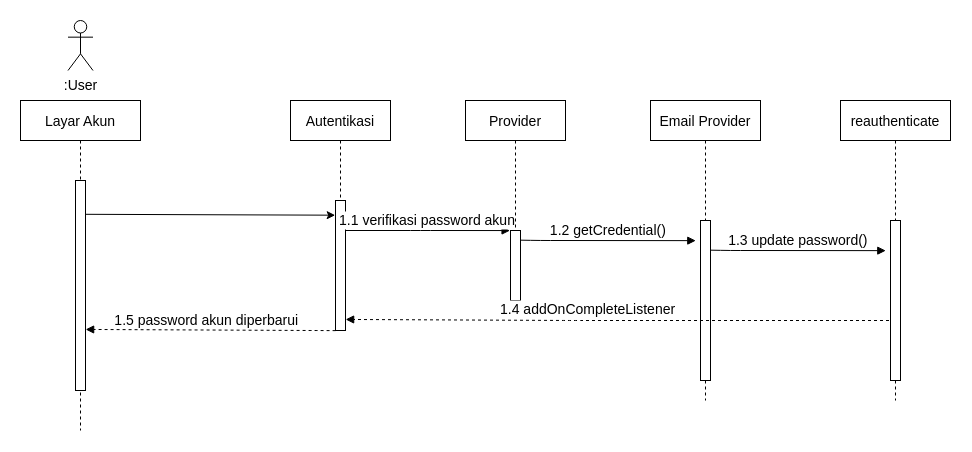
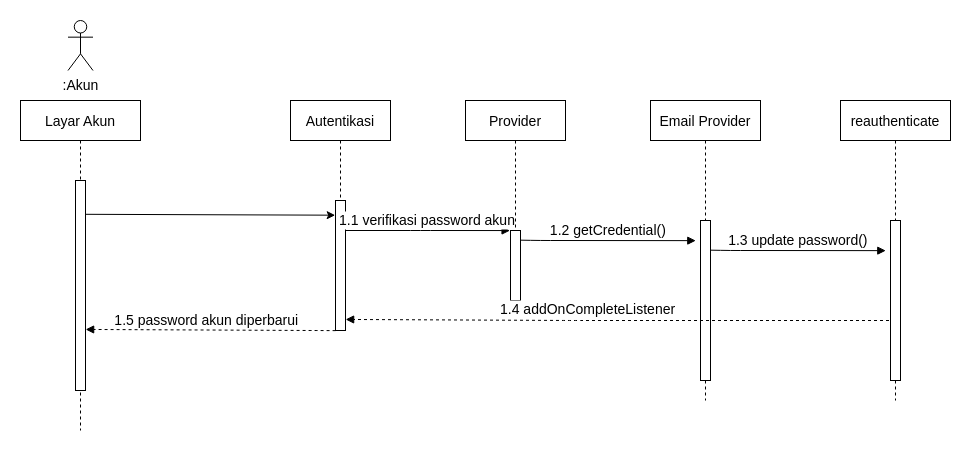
(81, 85) -> (81, 85)
